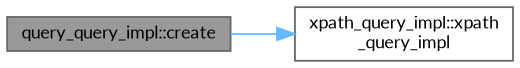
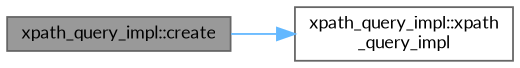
(119, 34) -> (119, 34)
